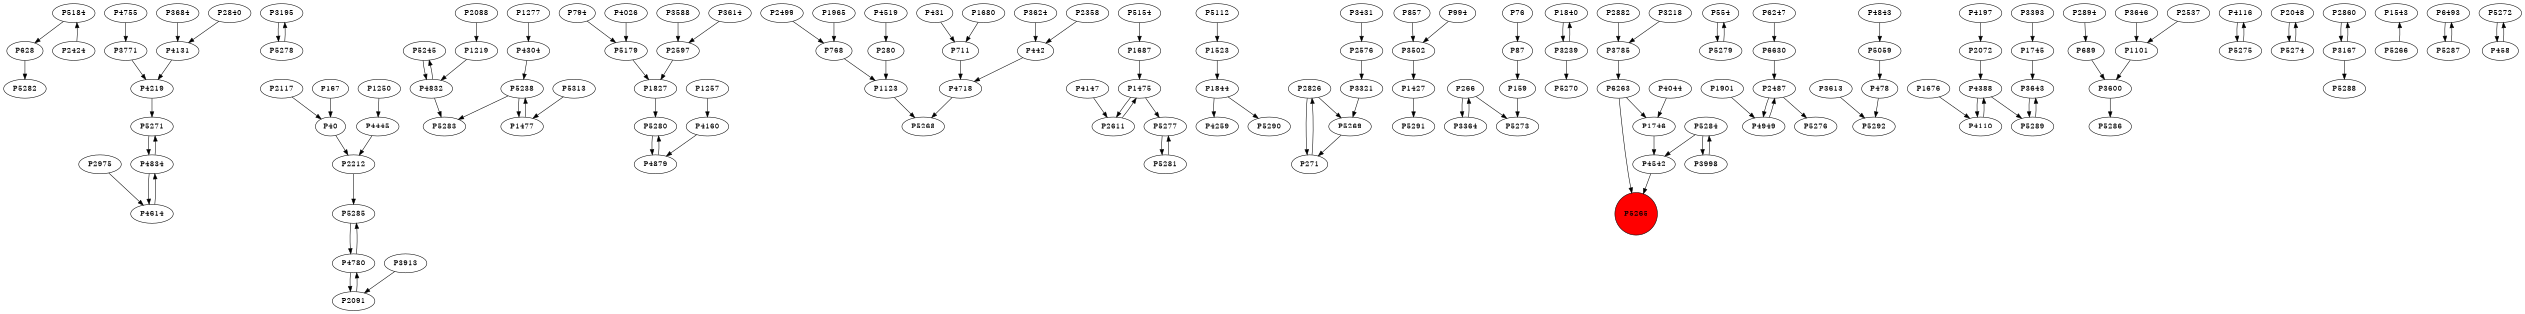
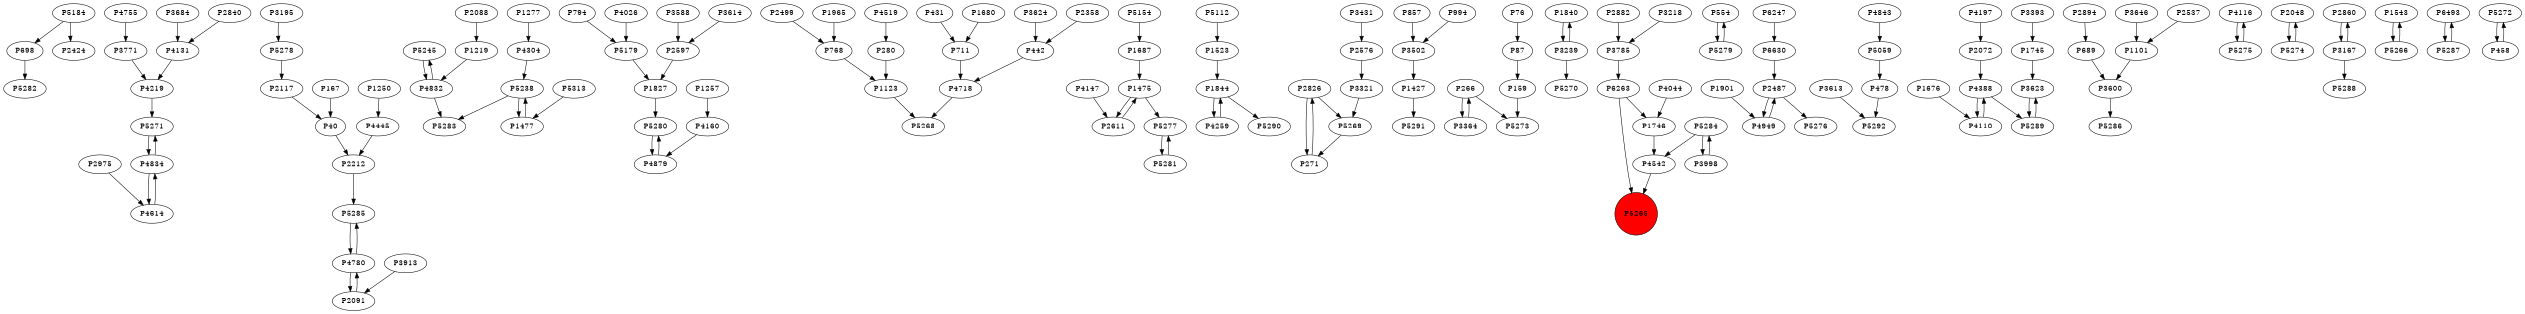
none -> (2393, 29)
(77, 35) -> (70, 29)
(285, 35) -> (282, 67)
(25, 51) -> (25, 51)
(2033, 89) -> (2033, 89)
none -> (1221, 110)
